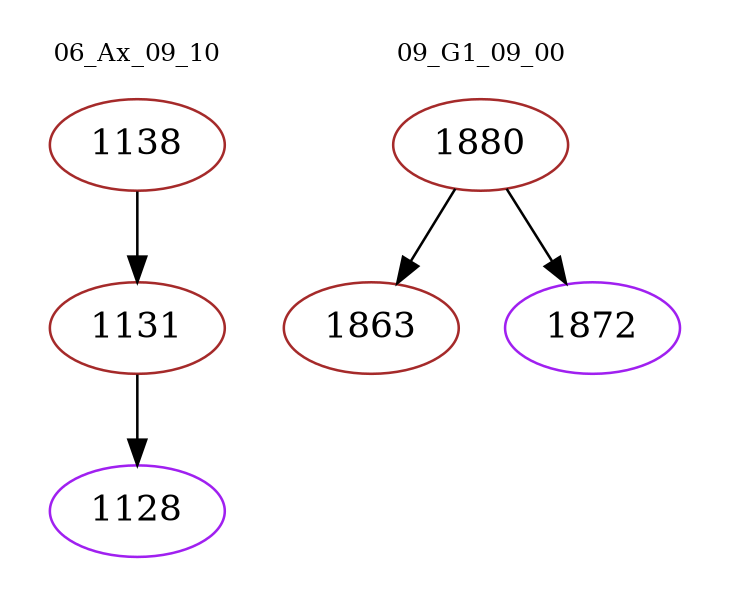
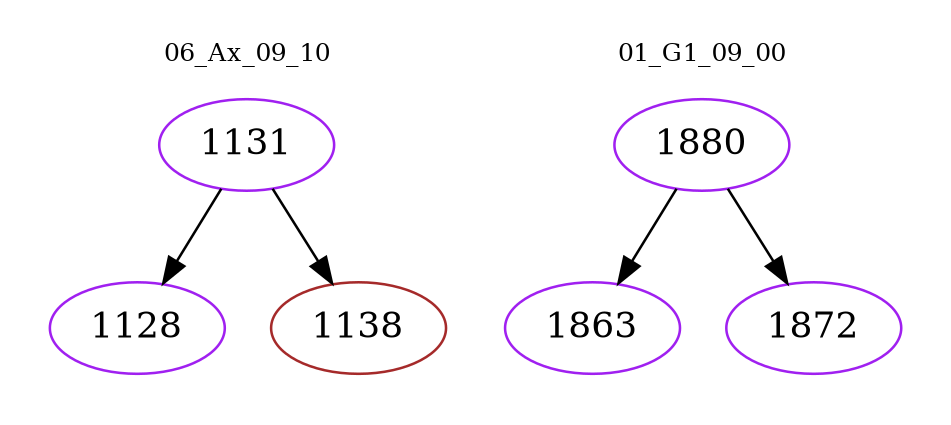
(482, 55) -> (703, 55)
(481, 145) -> (702, 145)
(137, 224) -> (295, 225)
(137, 328) -> (247, 145)
(371, 328) -> (593, 328)
